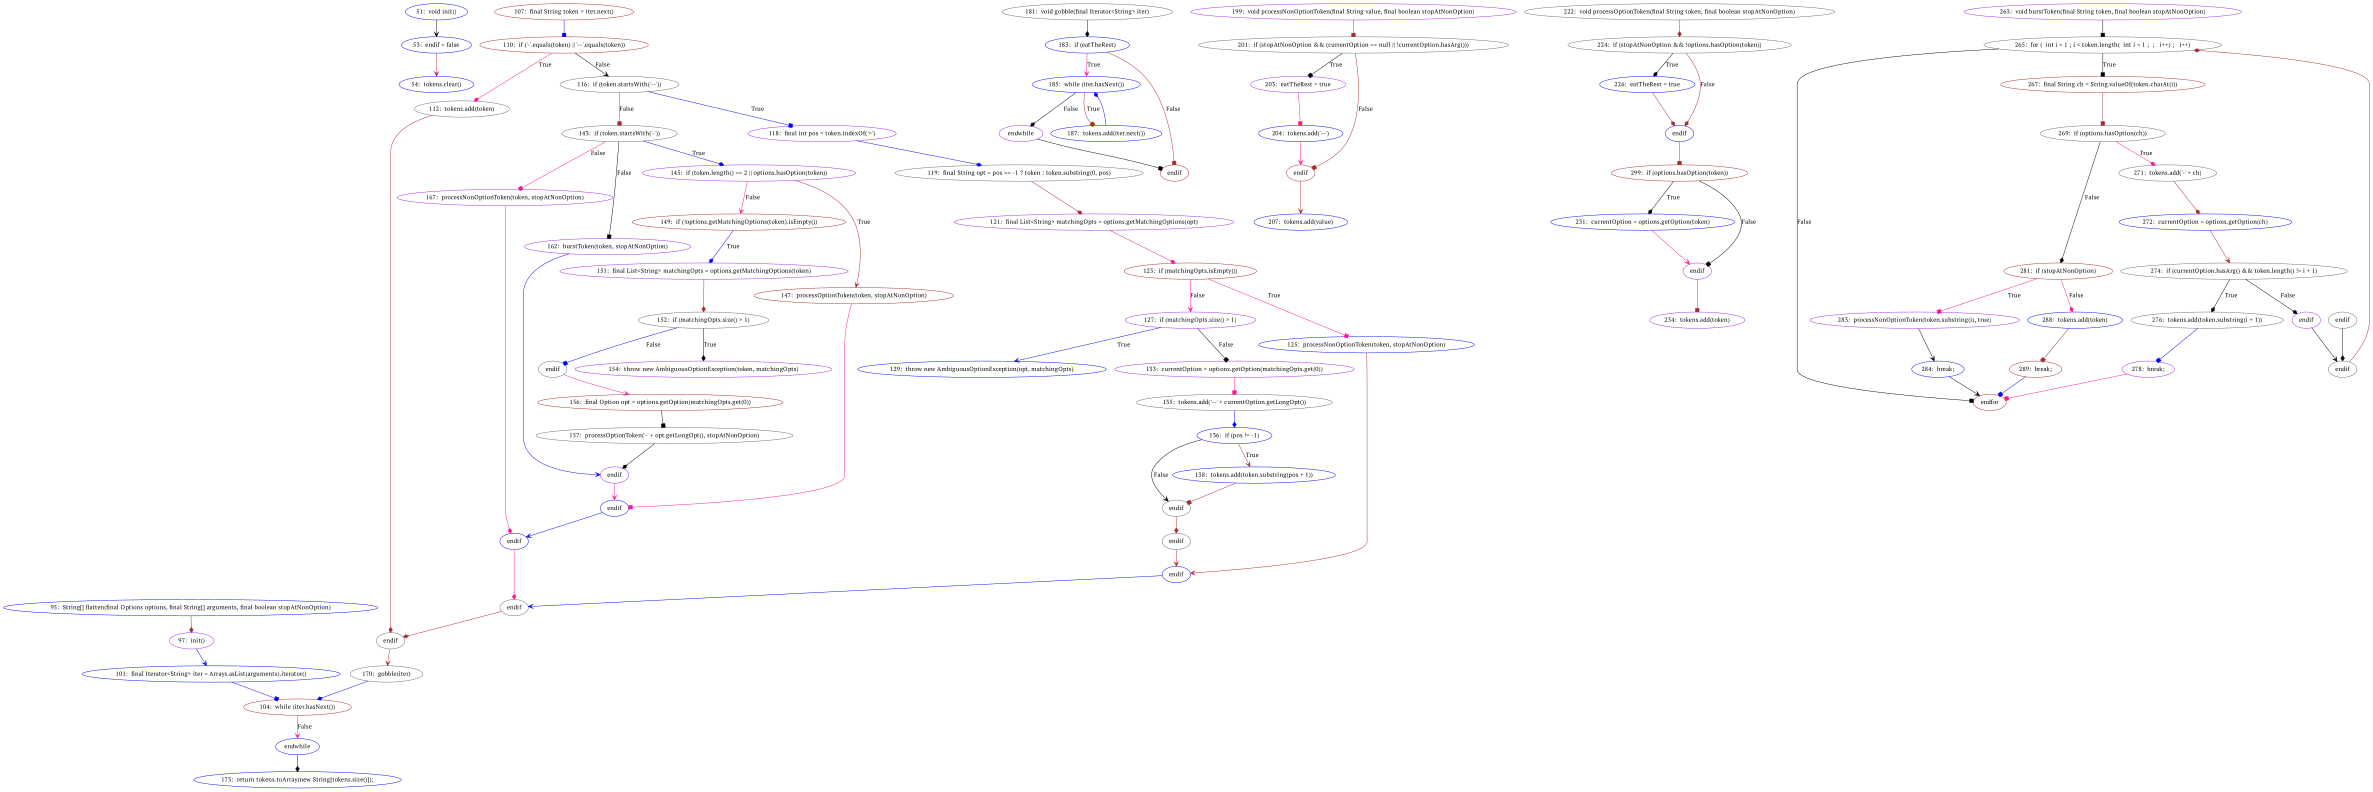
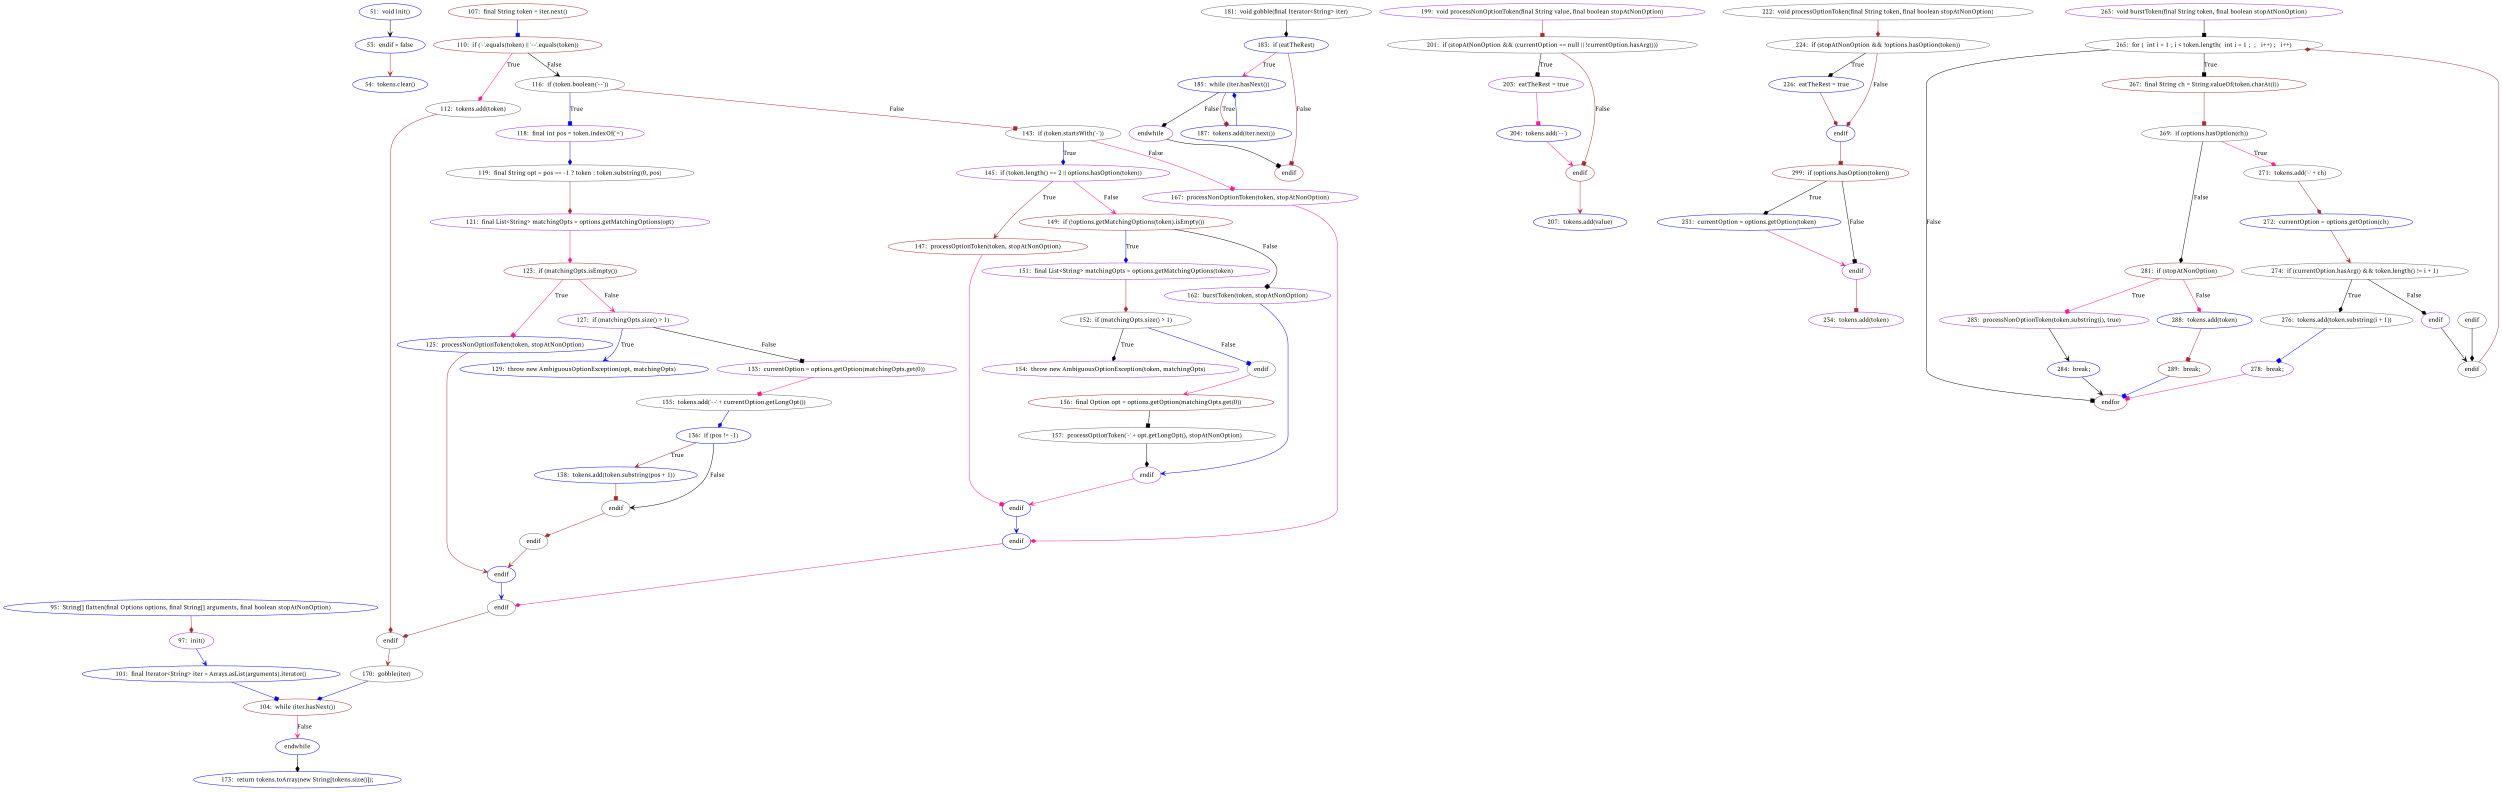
(620, 84) -> (570, 84)
(615, 188) -> (1238, 244)
